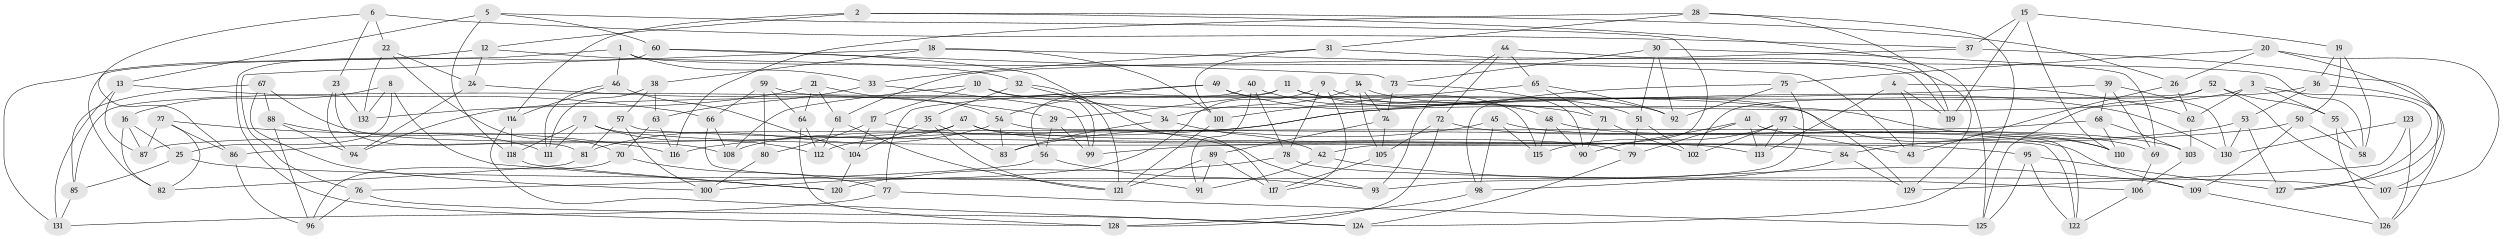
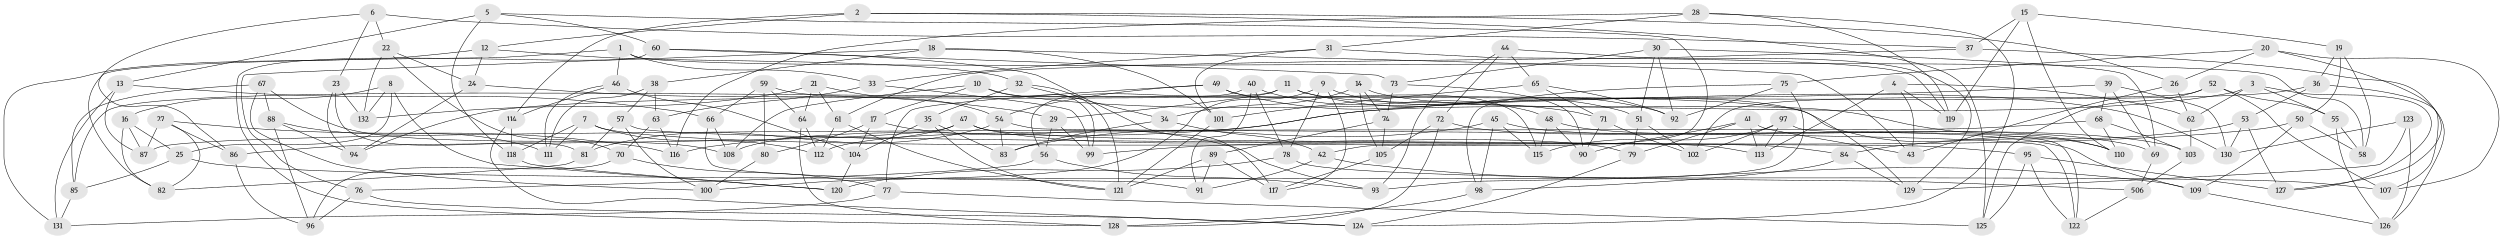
(2137, 191) -> (2137, 191)
